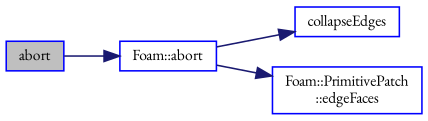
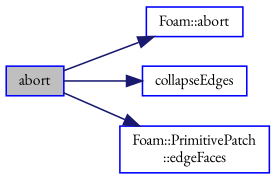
(248, 41) -> (95, 81)
(237, 69) -> (94, 106)
